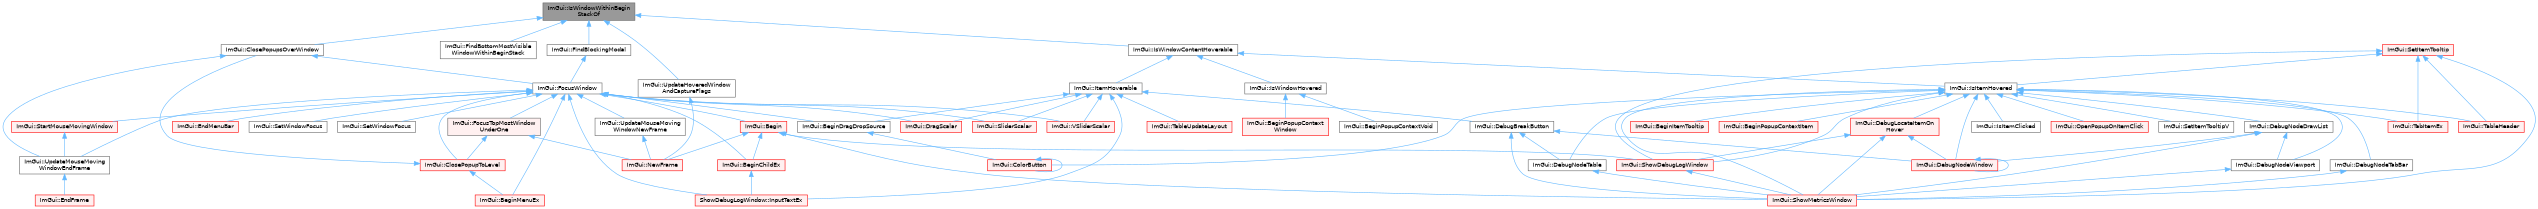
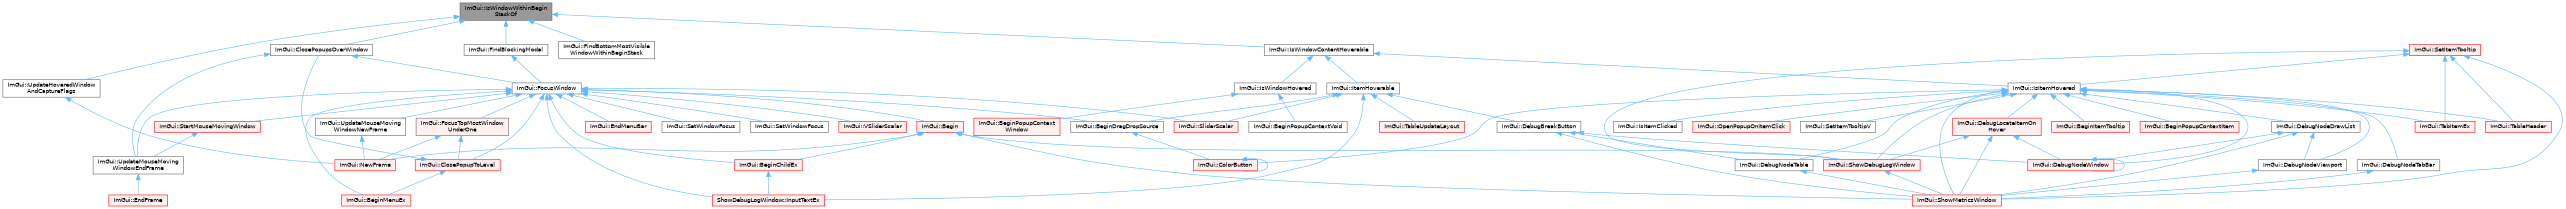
(1092, 110) -> none
(931, 127) -> none
